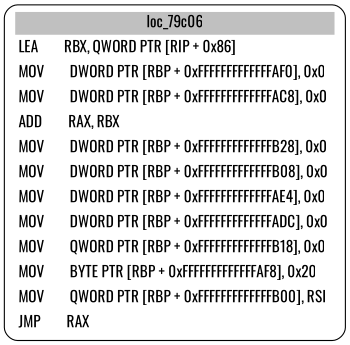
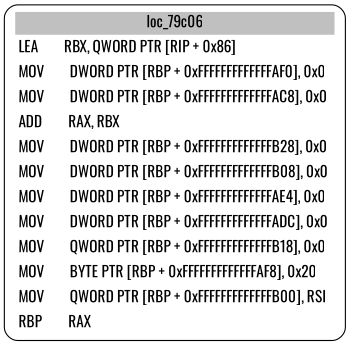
(54, 323) -> (55, 323)
